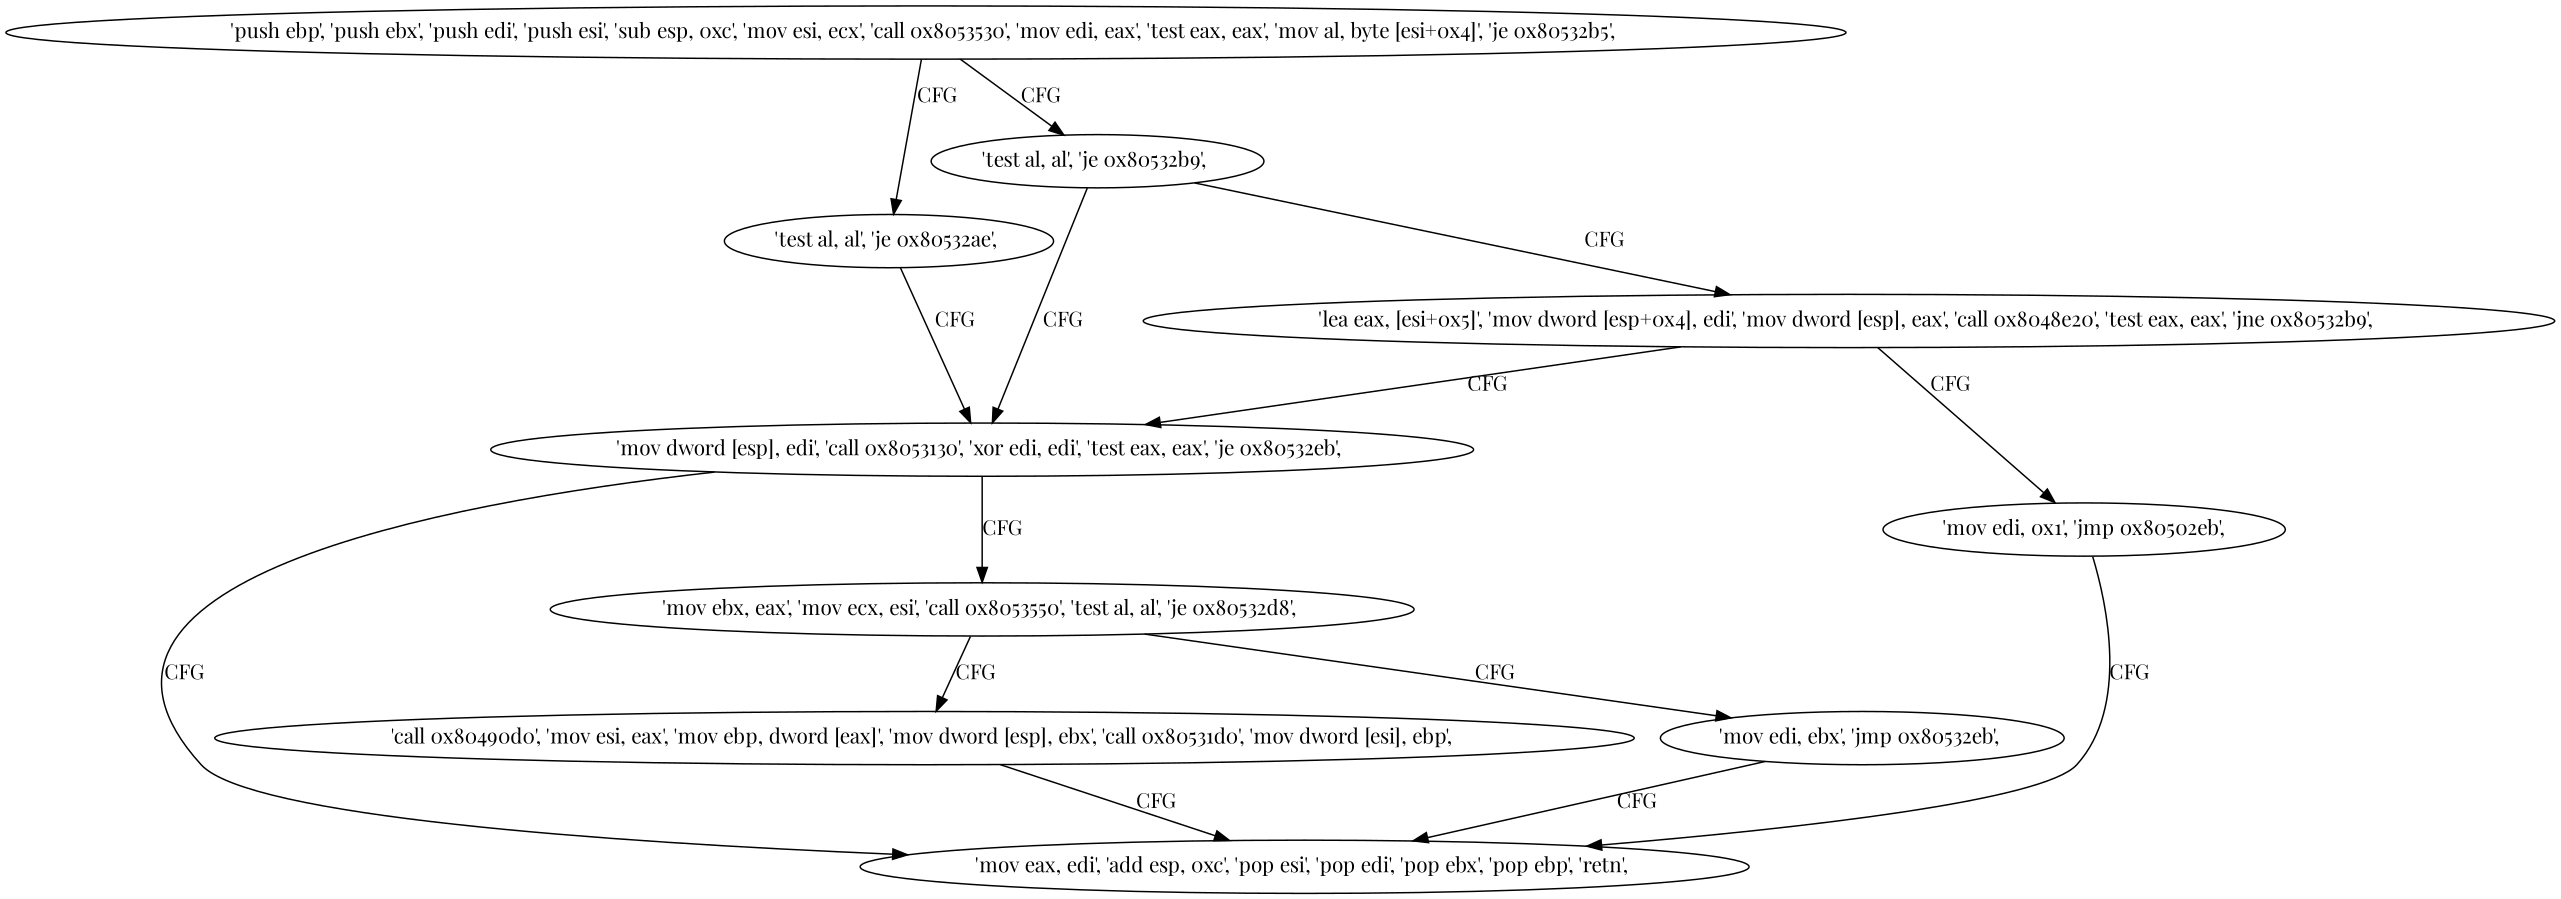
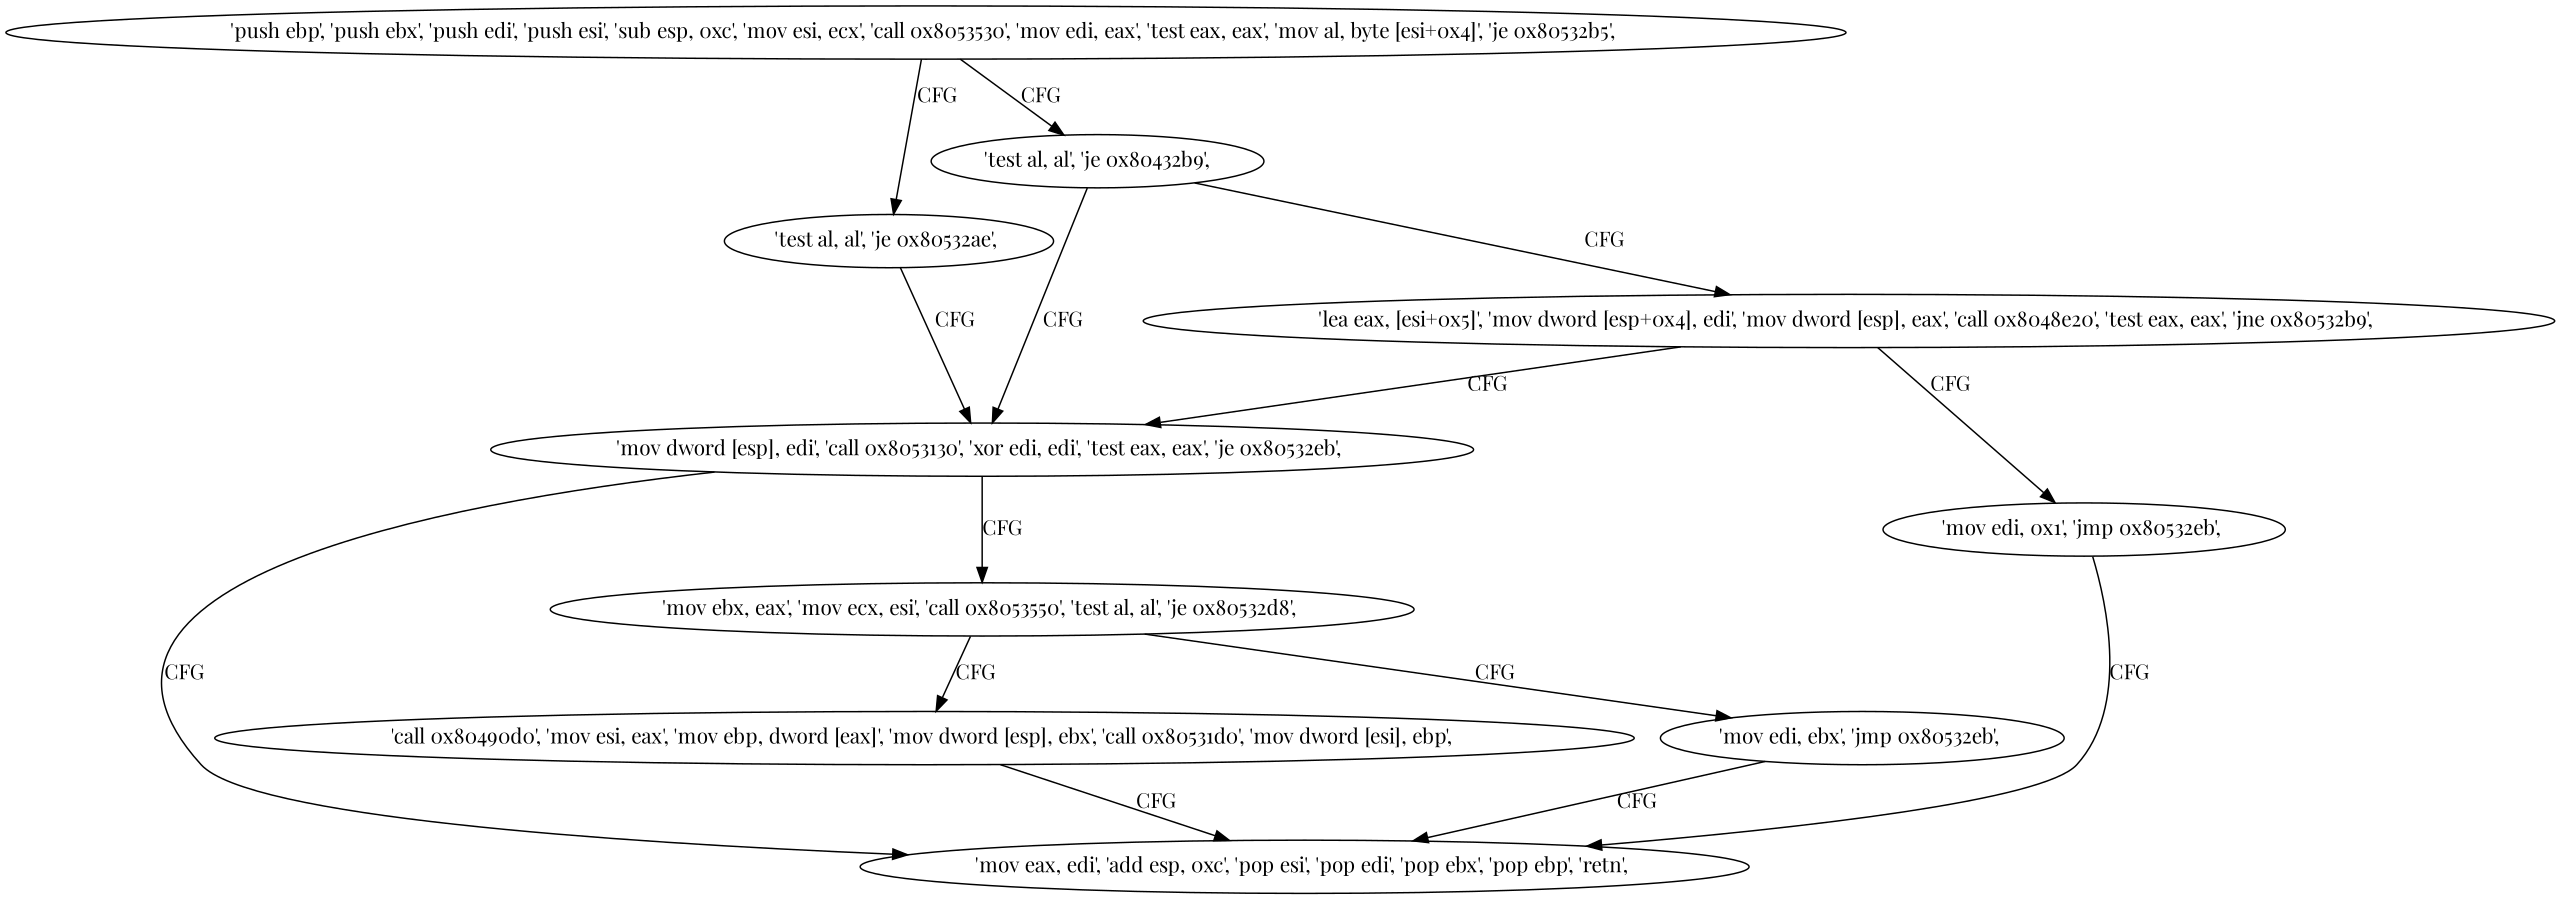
(1098, 161) -> (1098, 161)
(2084, 530) -> (2084, 530)
